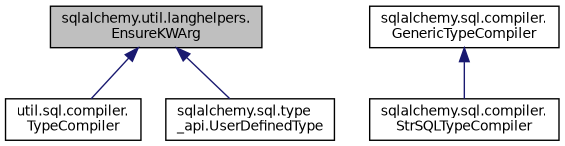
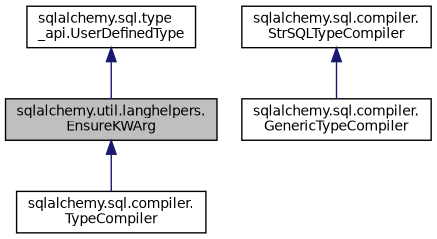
(208, 78) -> (111, 80)
(464, 80) -> (337, 80)
(73, 120) -> (111, 212)
